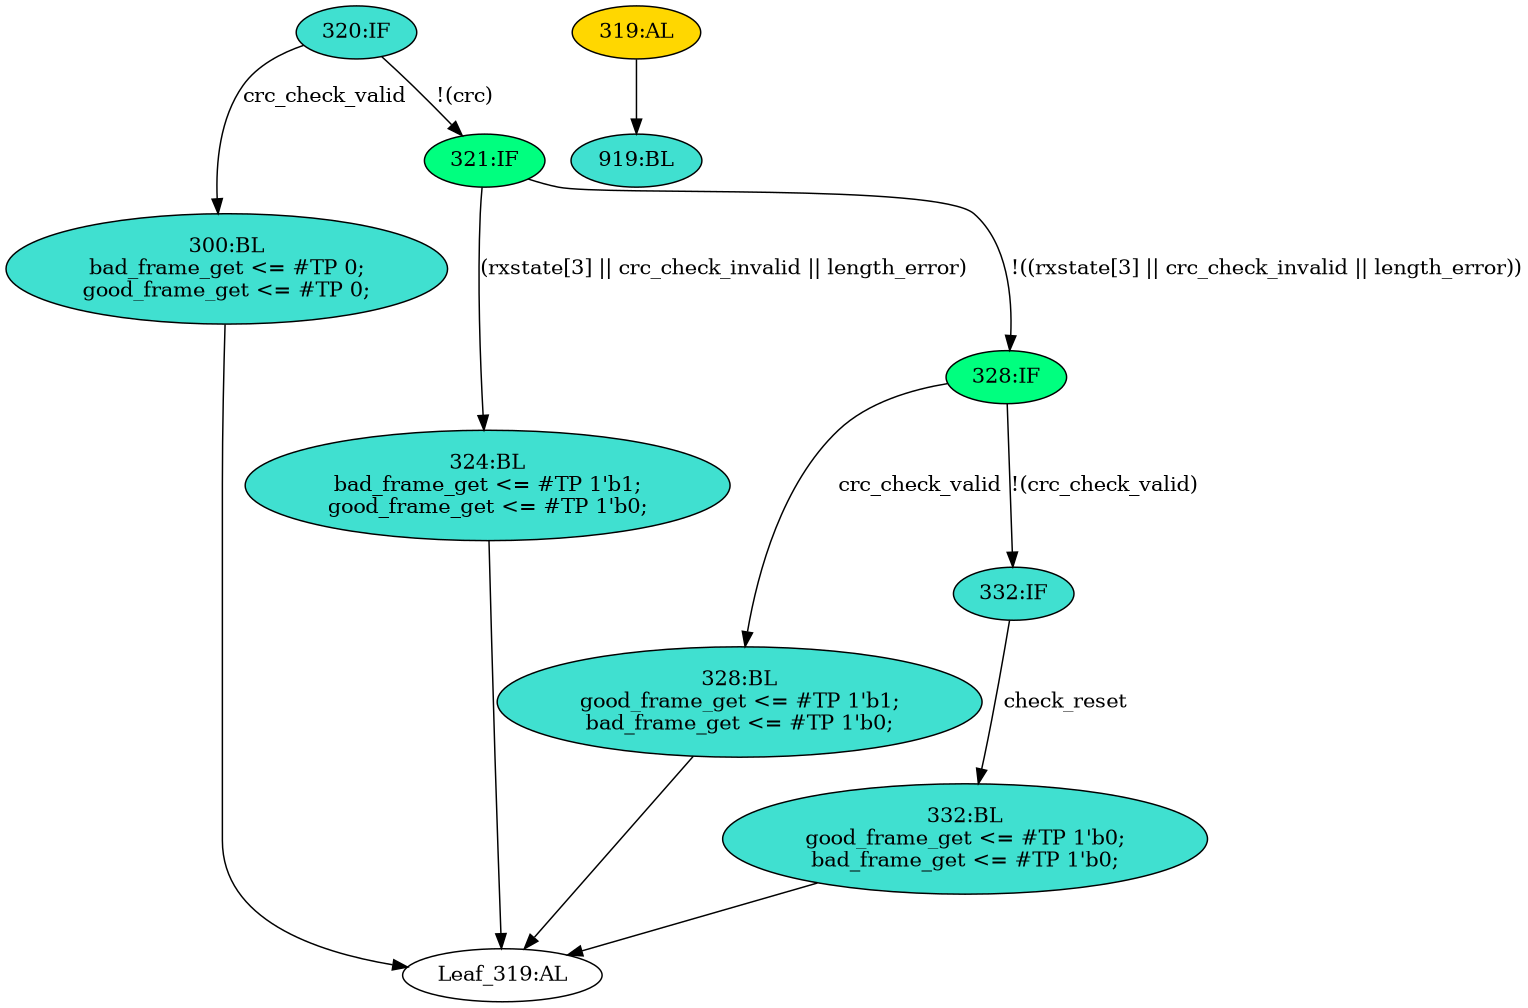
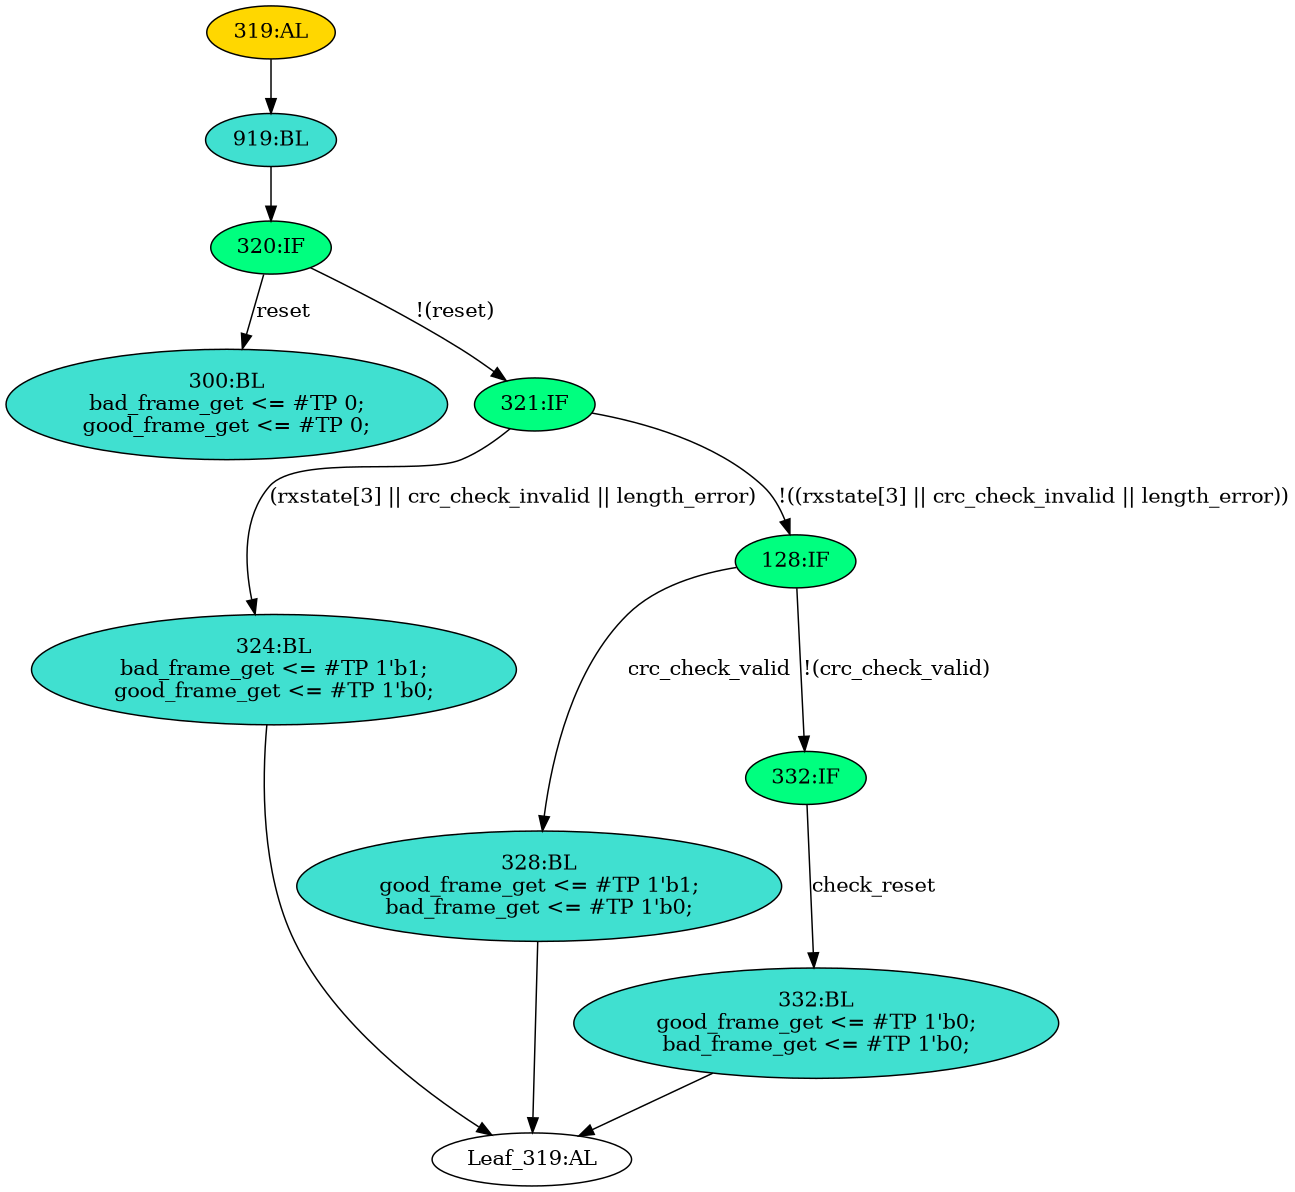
(356, 32) -> (271, 248)
(325, 97) -> (284, 312)
(465, 97) -> (455, 312)
none -> (271, 186)
(1006, 377) -> (796, 561)
(1014, 594) -> (806, 778)
(222, 697) -> none
